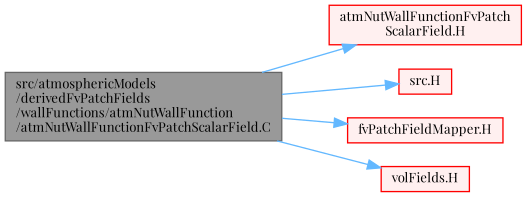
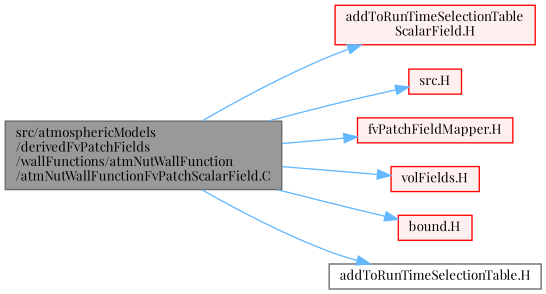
(425, 25) -> (435, 25)
none -> (435, 228)
none -> (435, 276)
